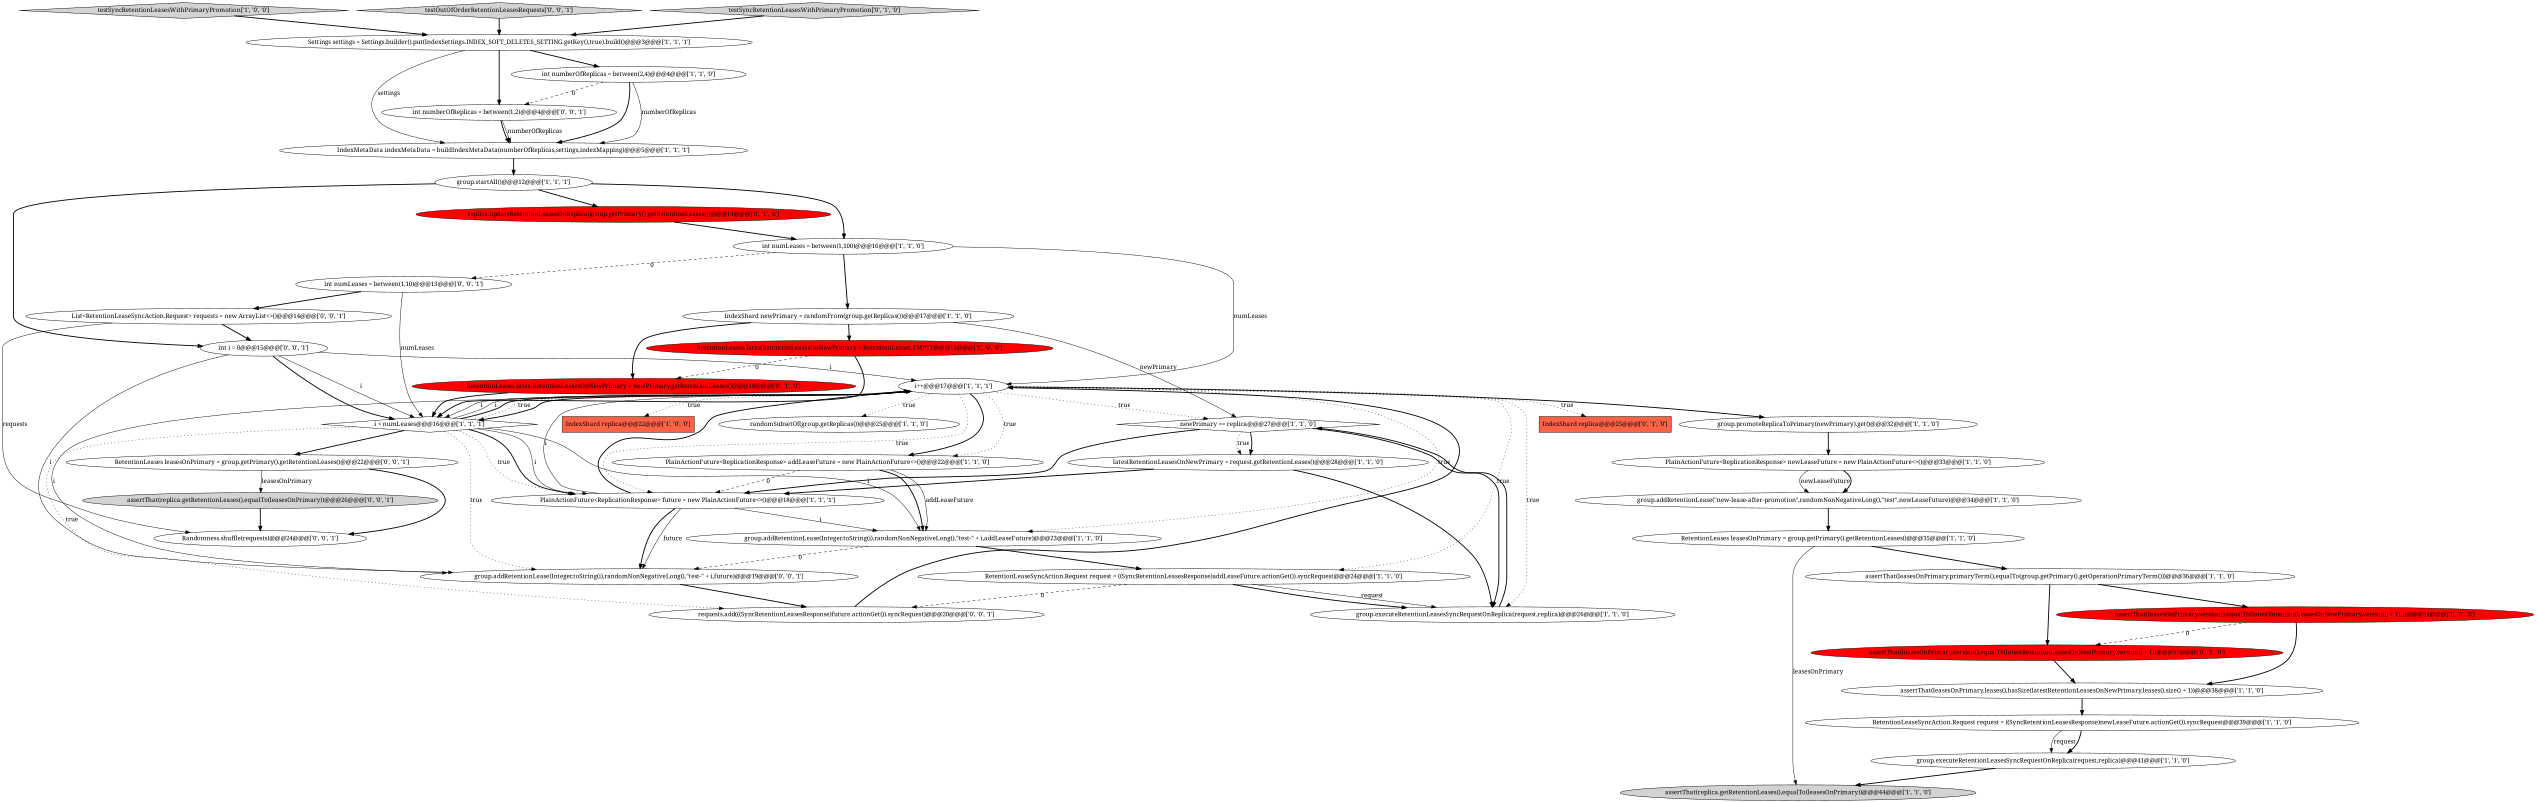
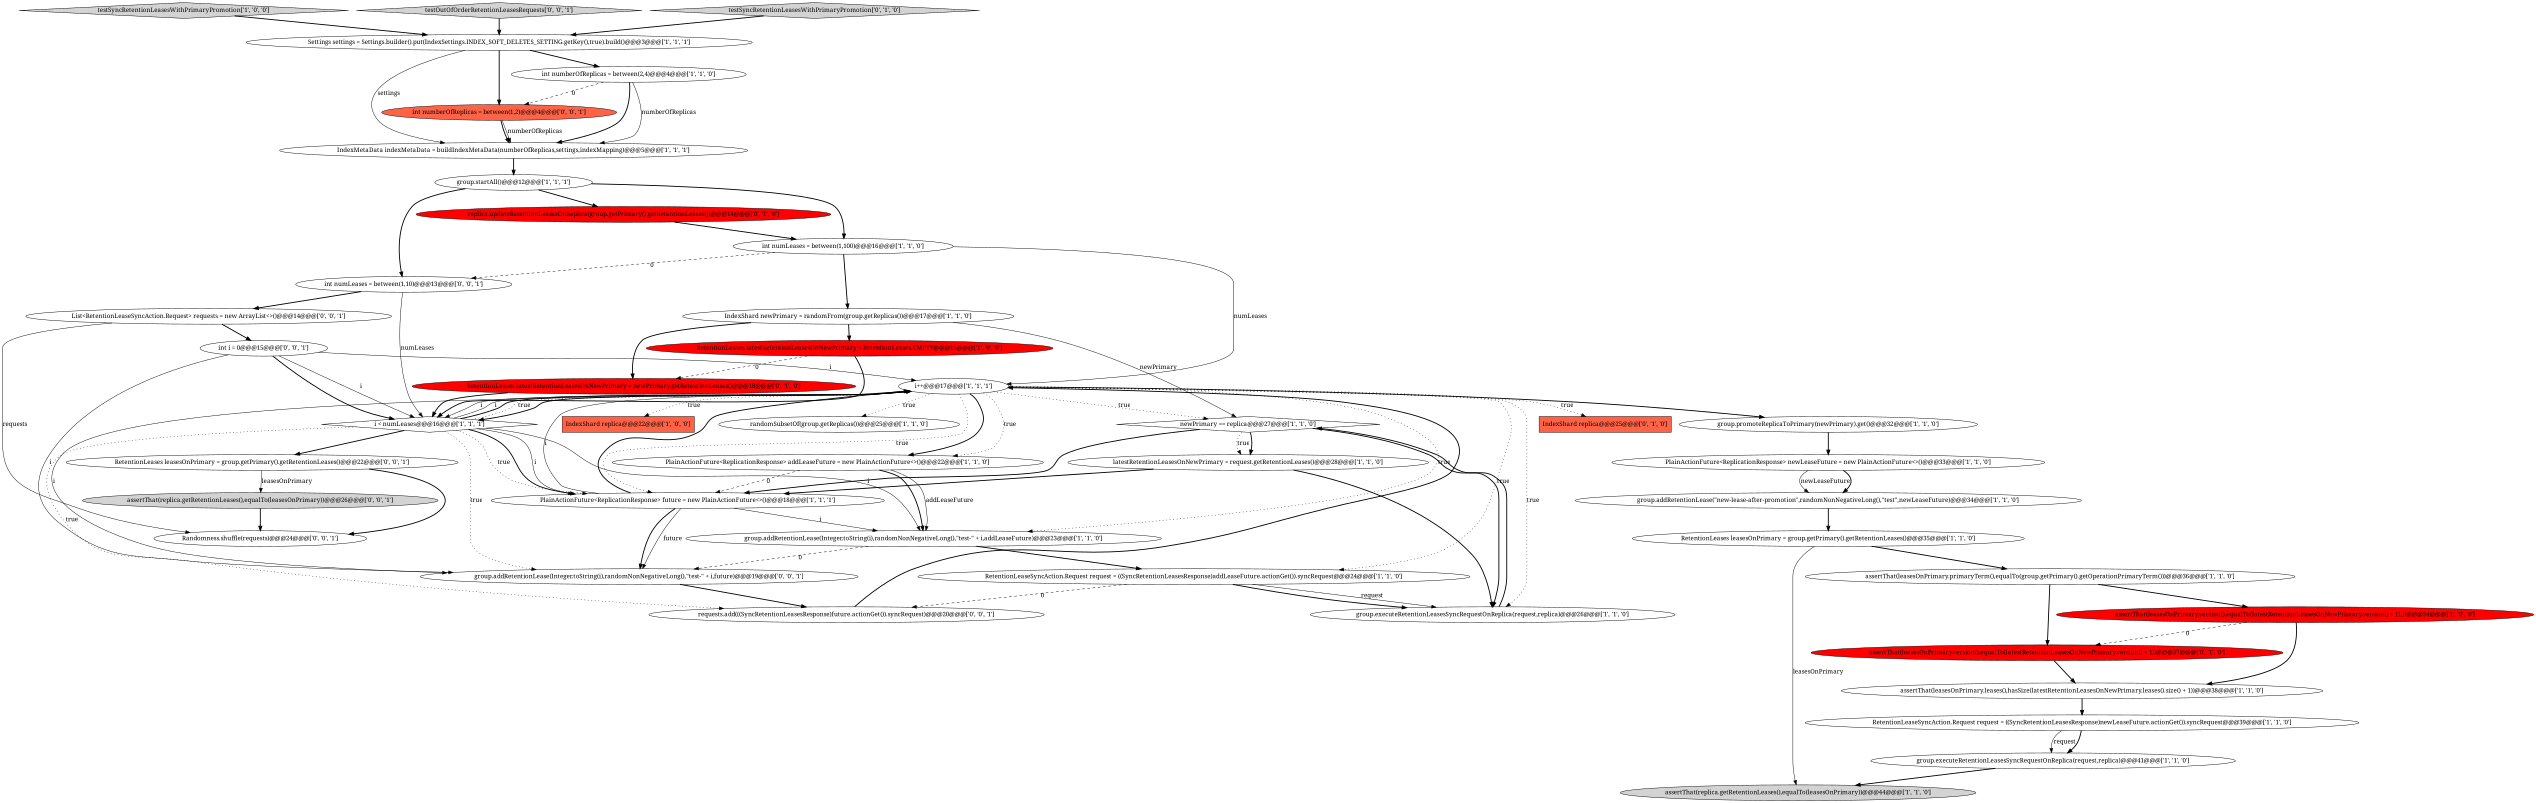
(499, 112) -> (499, 112)
(77, 199) -> (409, 211)
